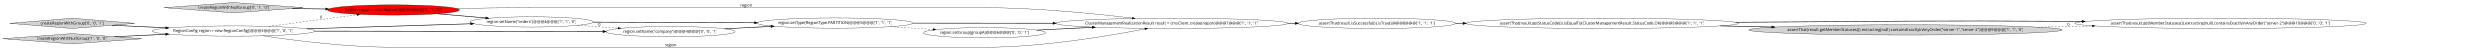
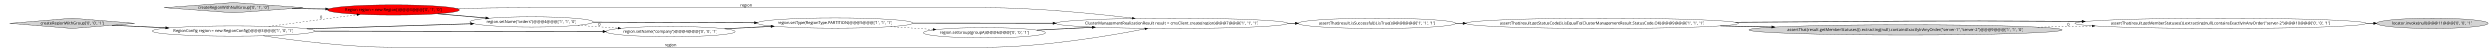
none -> (2432, 23)
(72, 39) -> none
